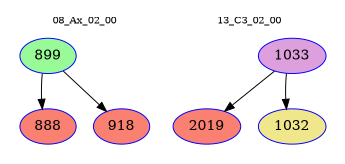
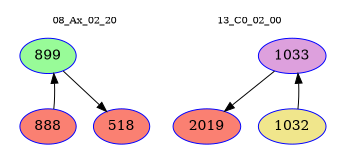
(85, 21) -> (85, 21)
(250, 21) -> (250, 21)
(41, 86) -> (55, 96)
(286, 86) -> (299, 96)
(122, 126) -> (122, 126)
